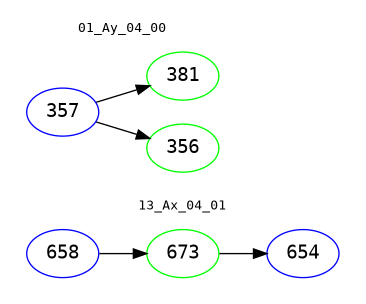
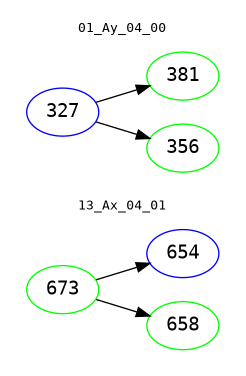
(63, 112) -> (63, 112)
(63, 254) -> (183, 326)
(116, 254) -> (116, 306)
